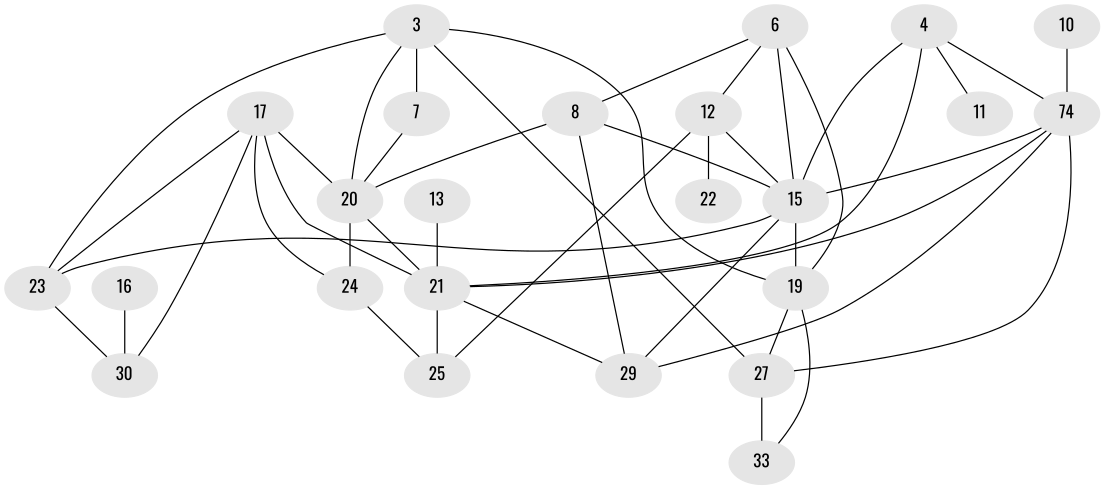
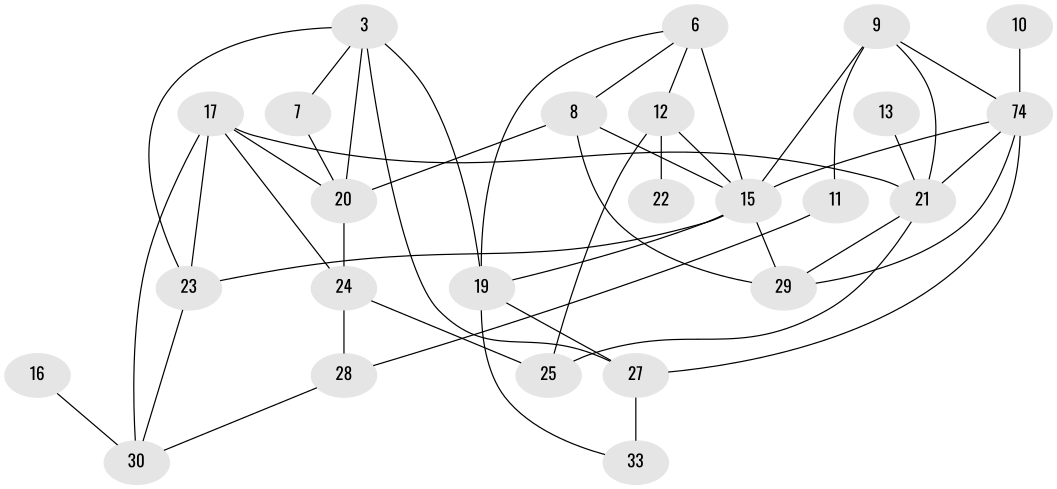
(924, 27) -> (877, 27)
(400, 251) -> none
none -> (344, 375)
